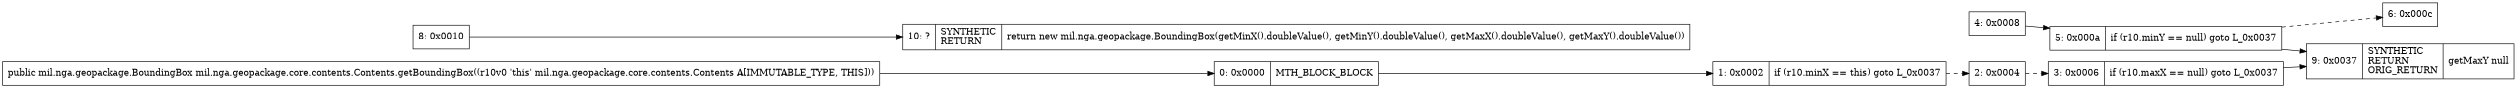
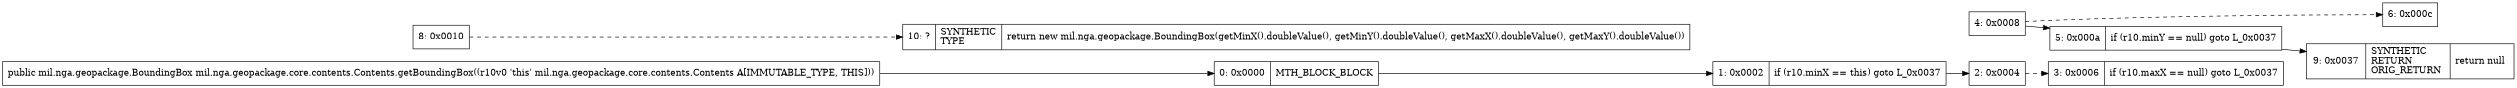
(2329, 23) -> (2201, 16)
(683, 37) -> (683, 37)
(961, 42) -> (953, 42)
(2479, 61) -> (2480, 61)
(2292, 67) -> none
(1954, 73) -> (1954, 73)
